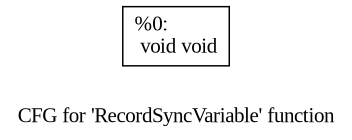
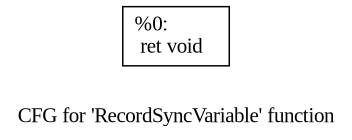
(176, 47) -> (169, 47)
